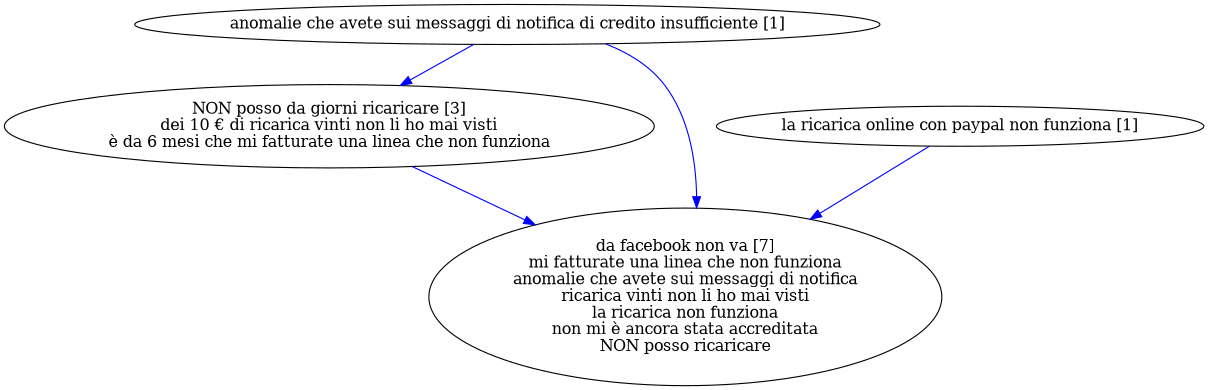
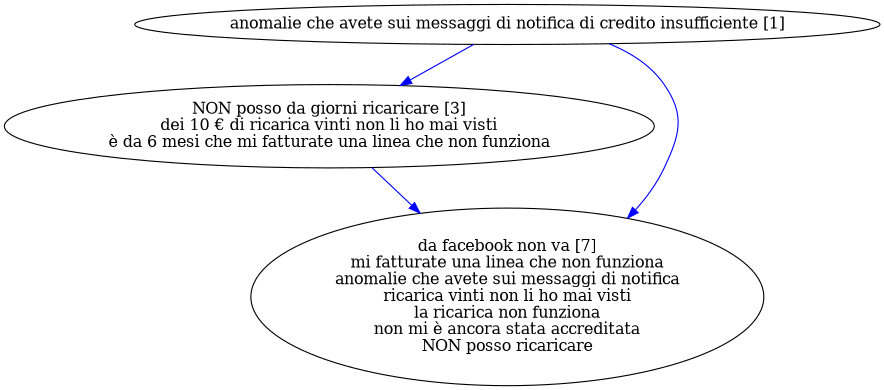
(960, 126) -> none
